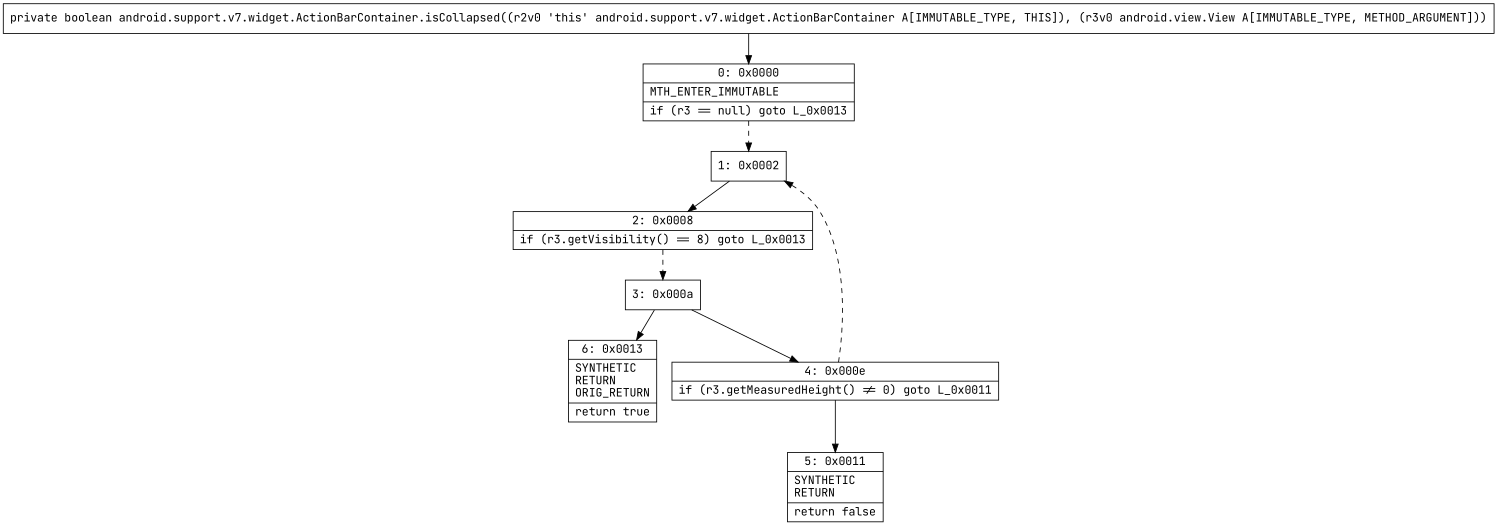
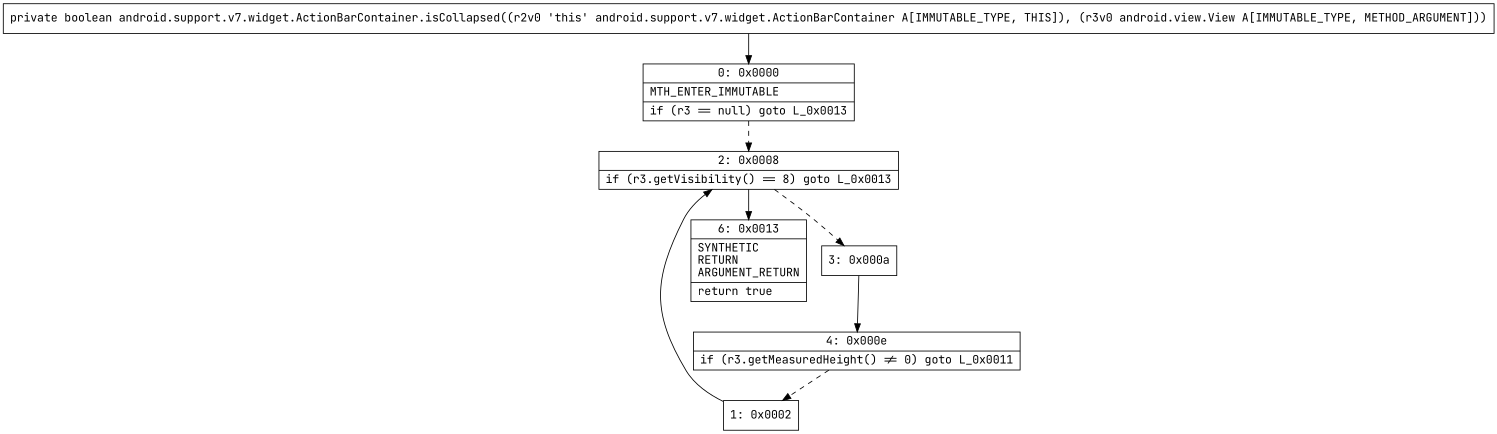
(749, 132) -> (749, 132)
(648, 321) -> (749, 200)
(613, 393) -> (749, 273)
(835, 487) -> none
